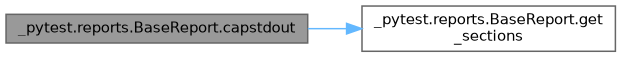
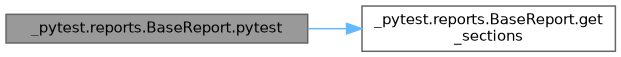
(157, 29) -> (157, 29)
